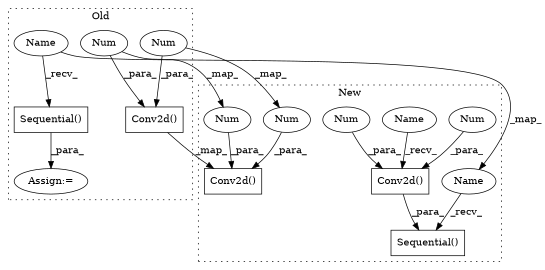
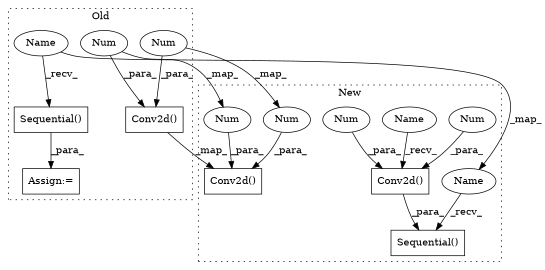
(51, 181) -> (51, 181)
